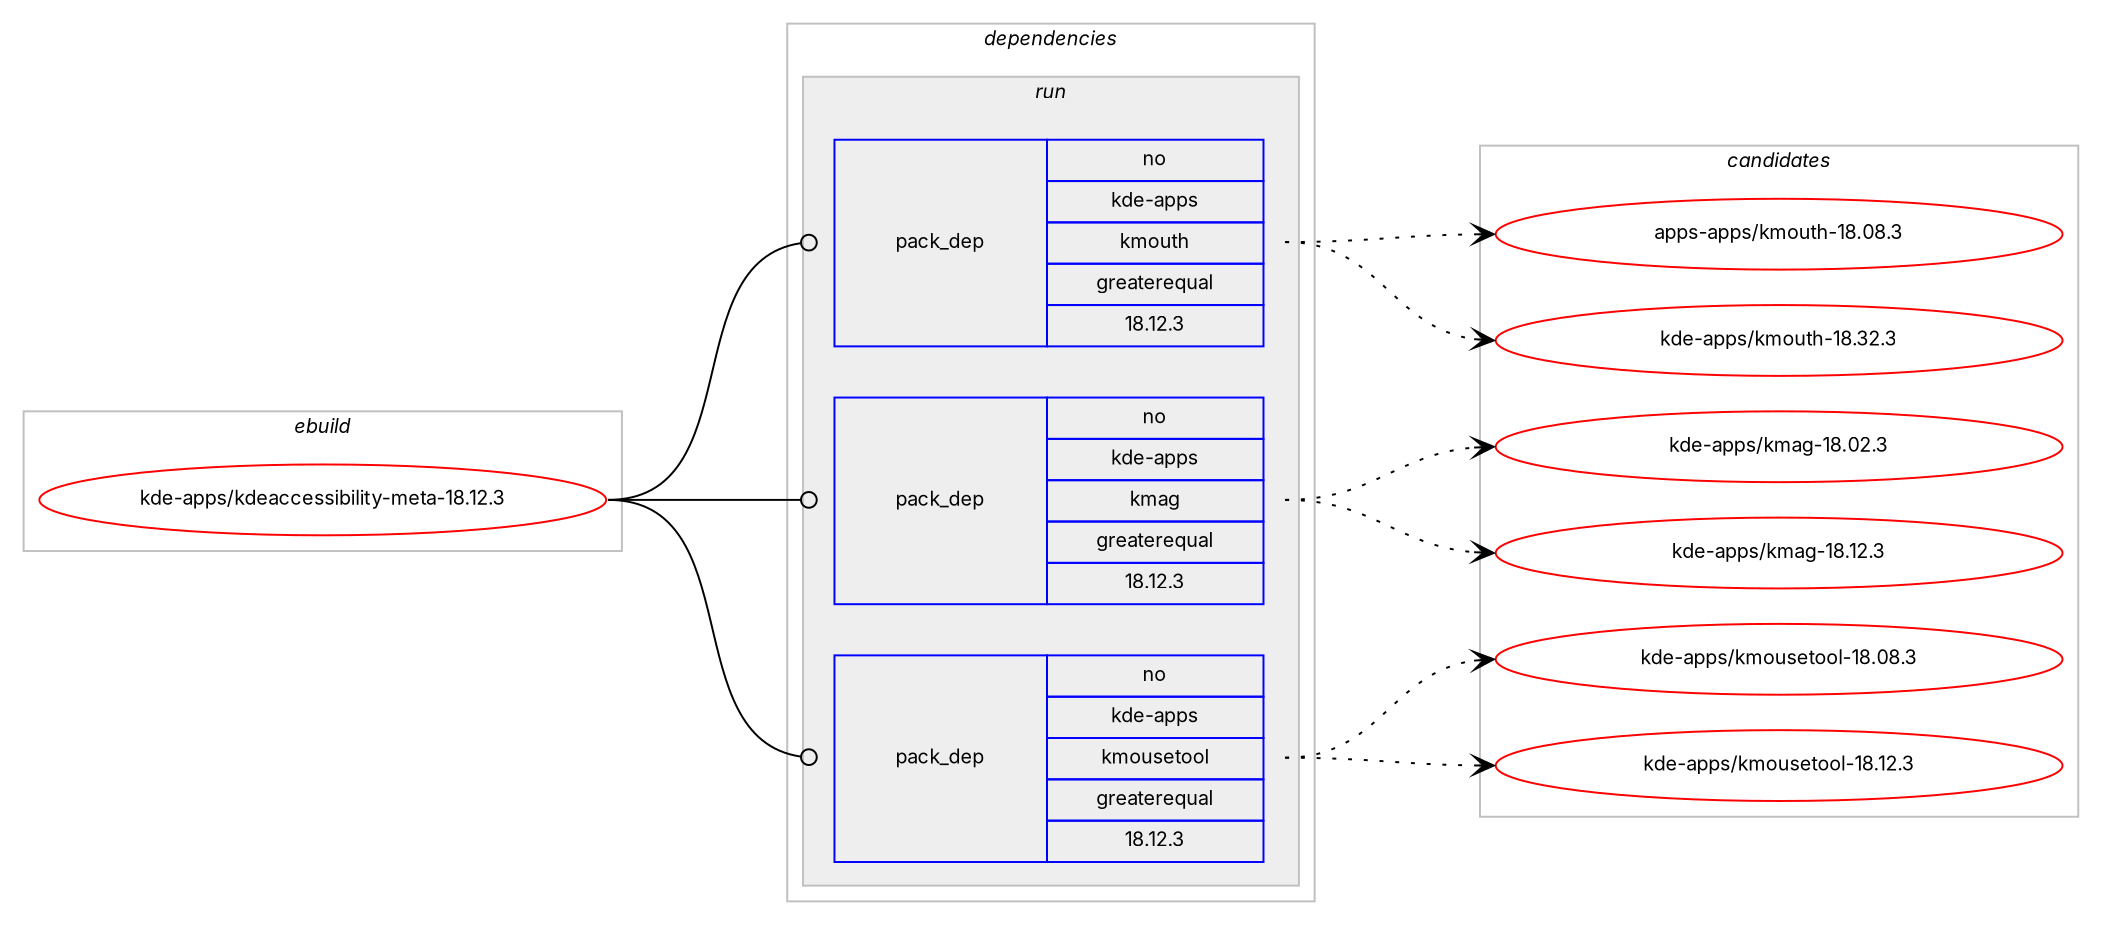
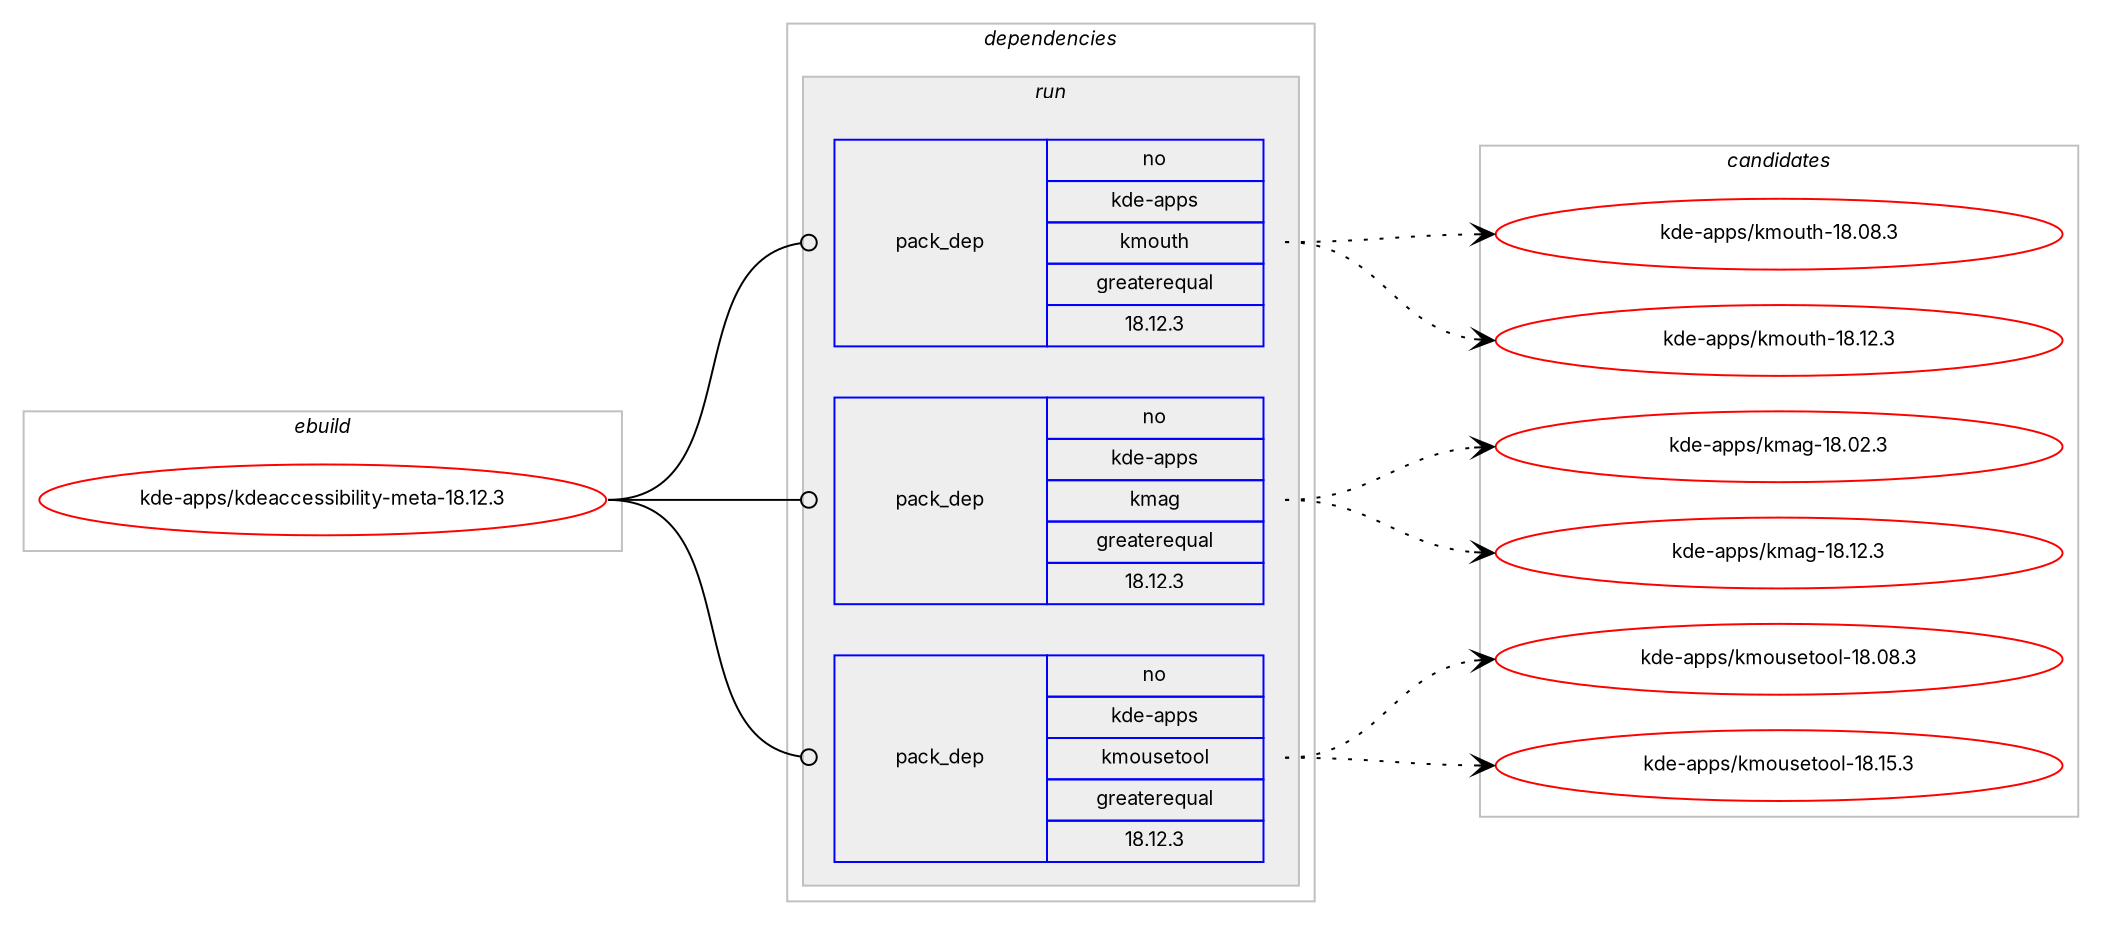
(1779, 234) -> (1779, 234)
(1779, 340) -> (1779, 340)
(1779, 766) -> (1779, 766)
